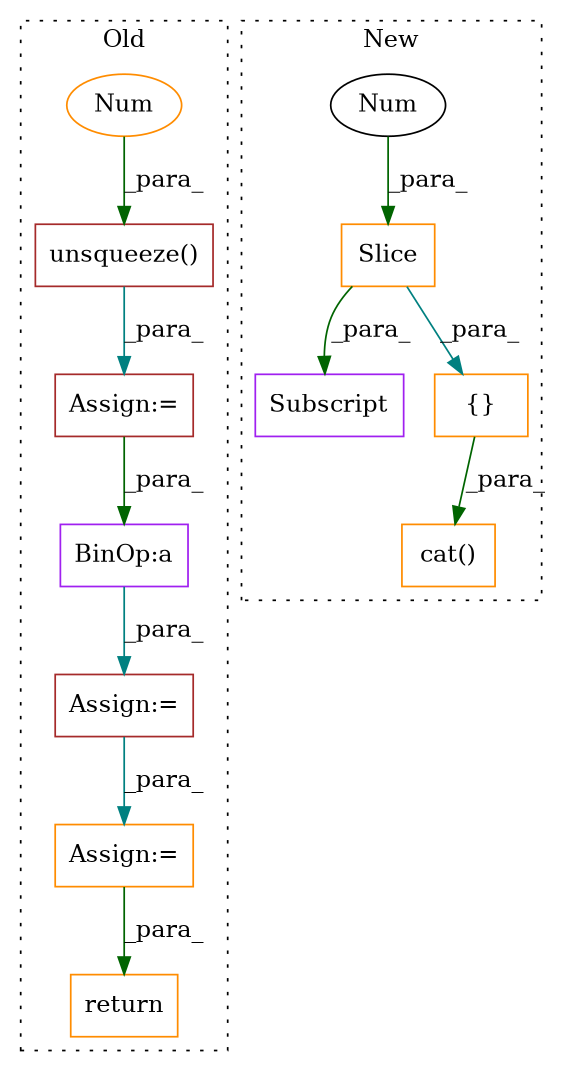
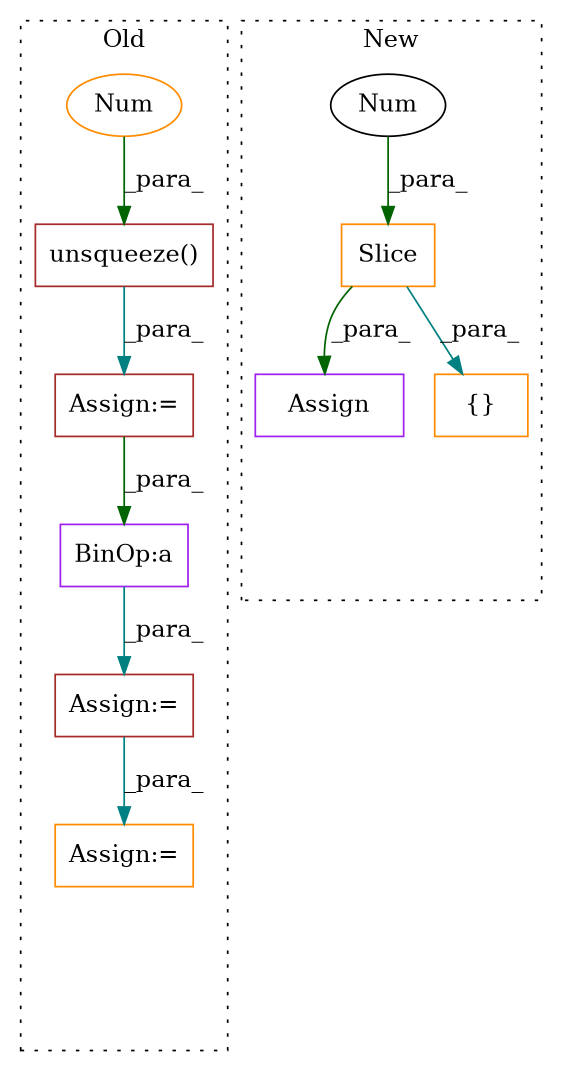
(329, 405) -> (329, 405)
(448, 555) -> none
(124, 1006) -> none
